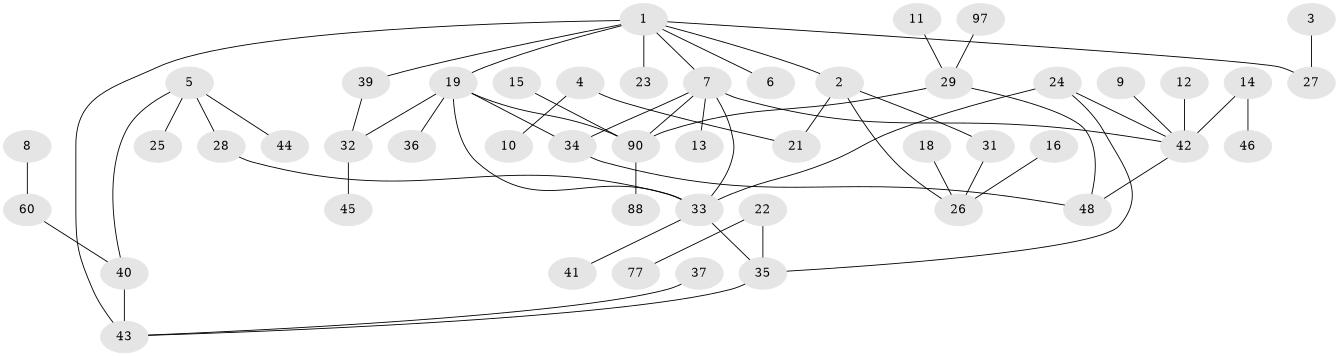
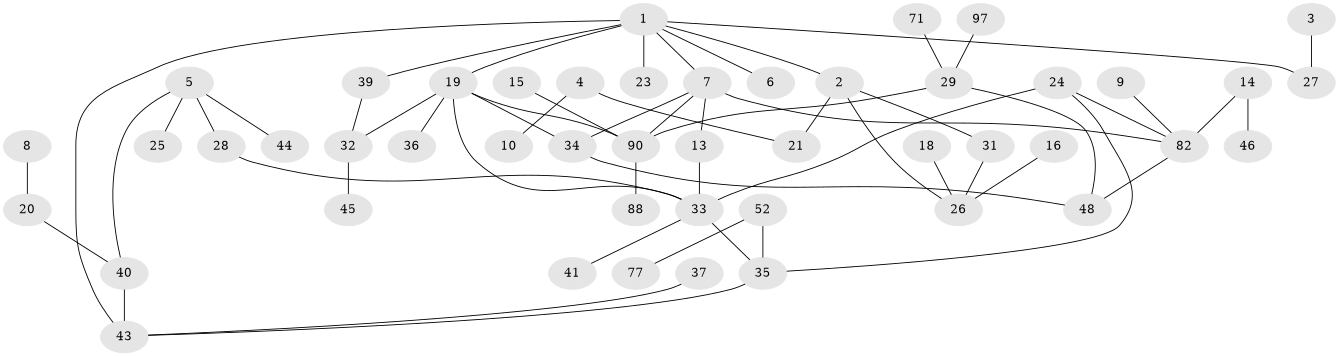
(917, 19) -> (917, 19)
(1184, 83) -> none
(1184, 146) -> (1184, 146)
(734, 148) -> (699, 176)
(27, 210) -> (27, 210)
(763, 210) -> (763, 210)
